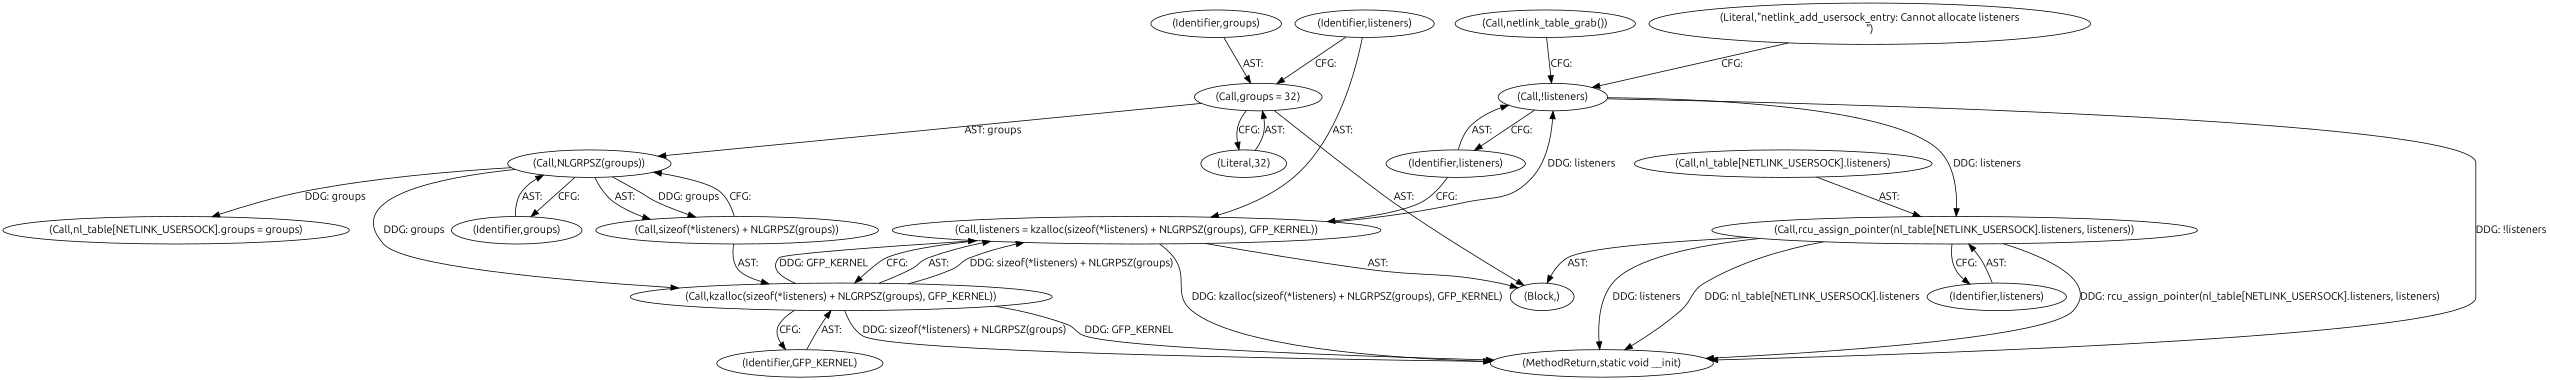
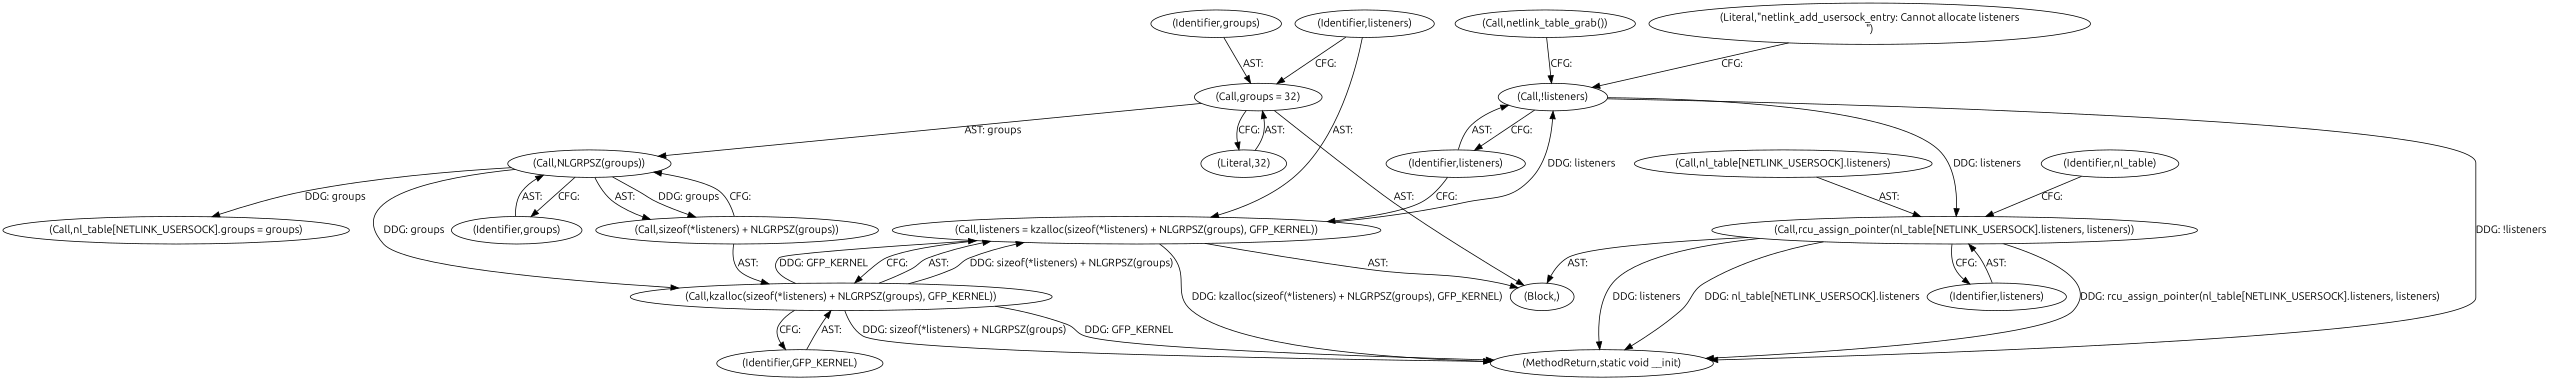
none -> (2110, 164)
